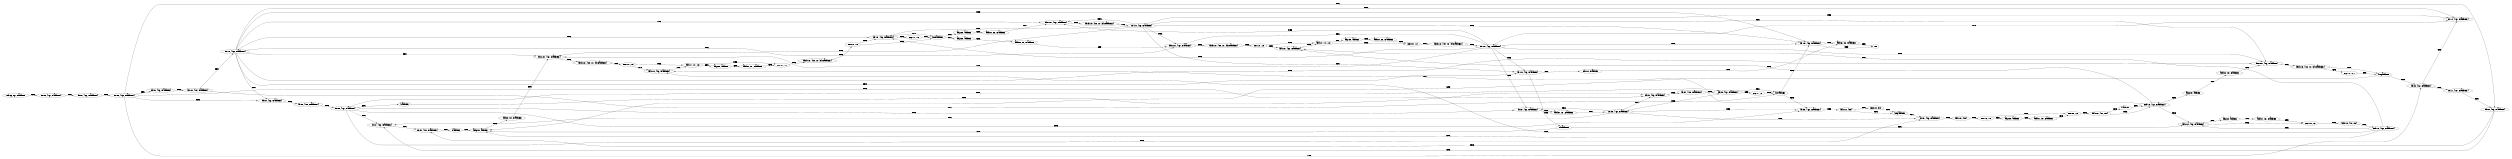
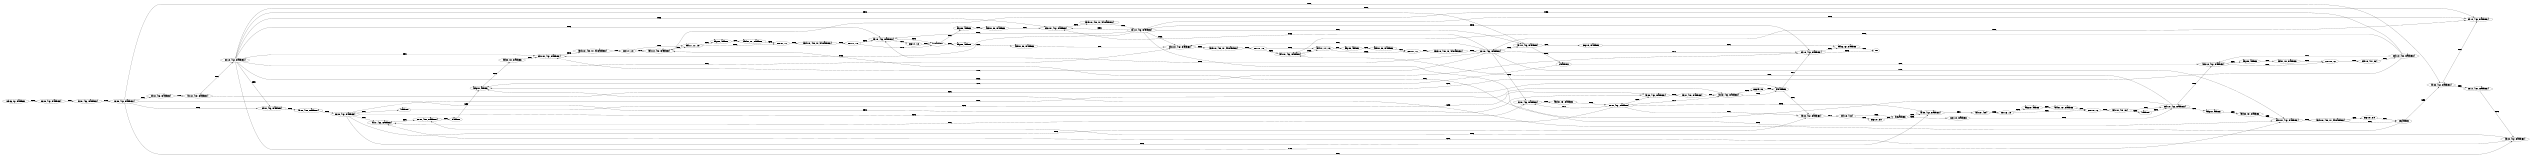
(1591, 71) -> (1591, 45)
(1757, 93) -> (1758, 89)
none -> (1958, 118)
